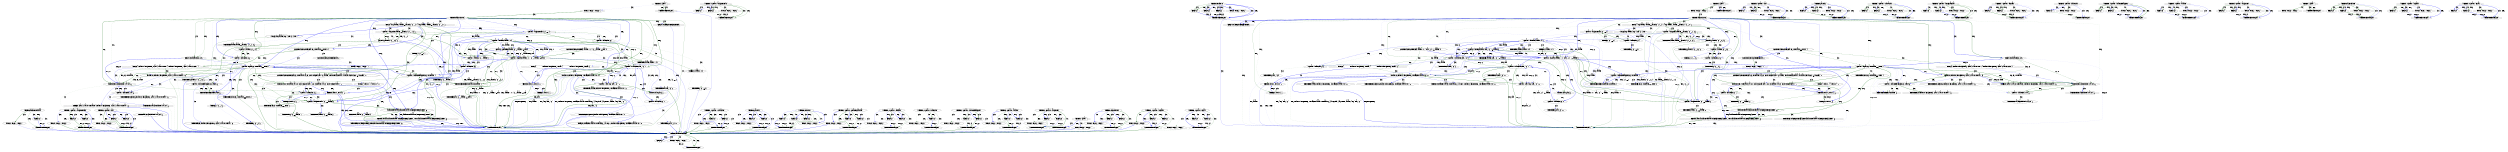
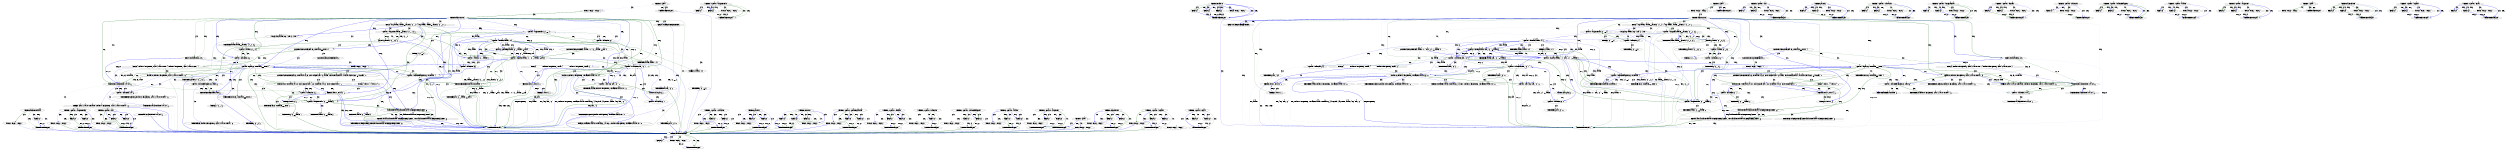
(507, 55) -> none
(442, 80) -> none
